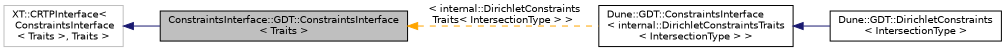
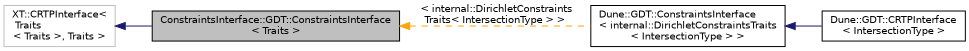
(64, 26) -> (60, 26)
(916, 26) -> (894, 26)
